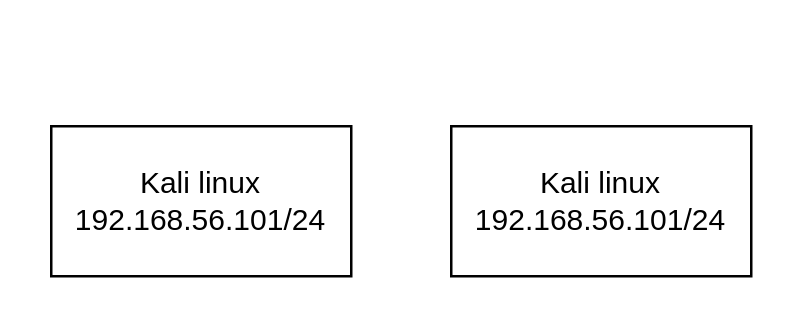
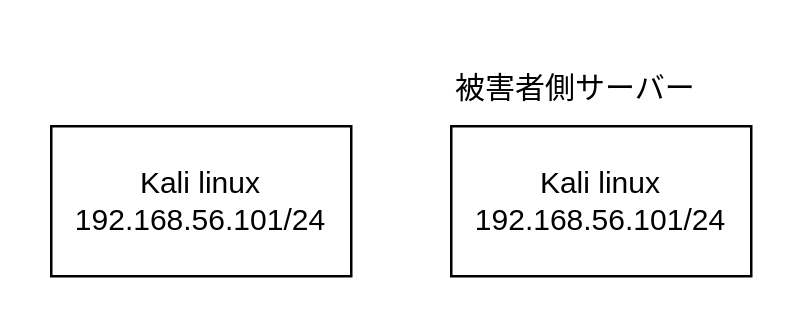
none -> (576, 89)
